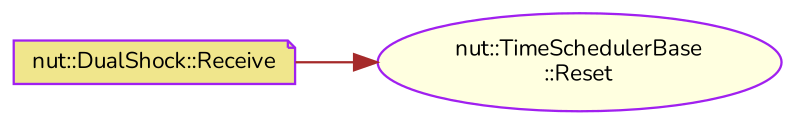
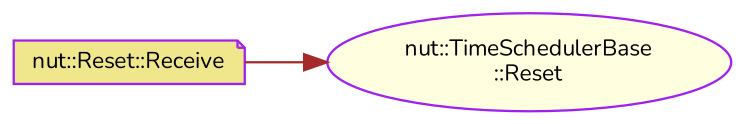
(154, 62) -> (129, 62)
